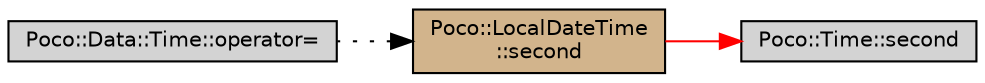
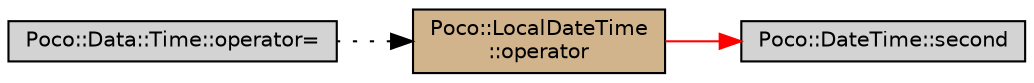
(539, 41) -> (539, 41)
(859, 41) -> (883, 41)
